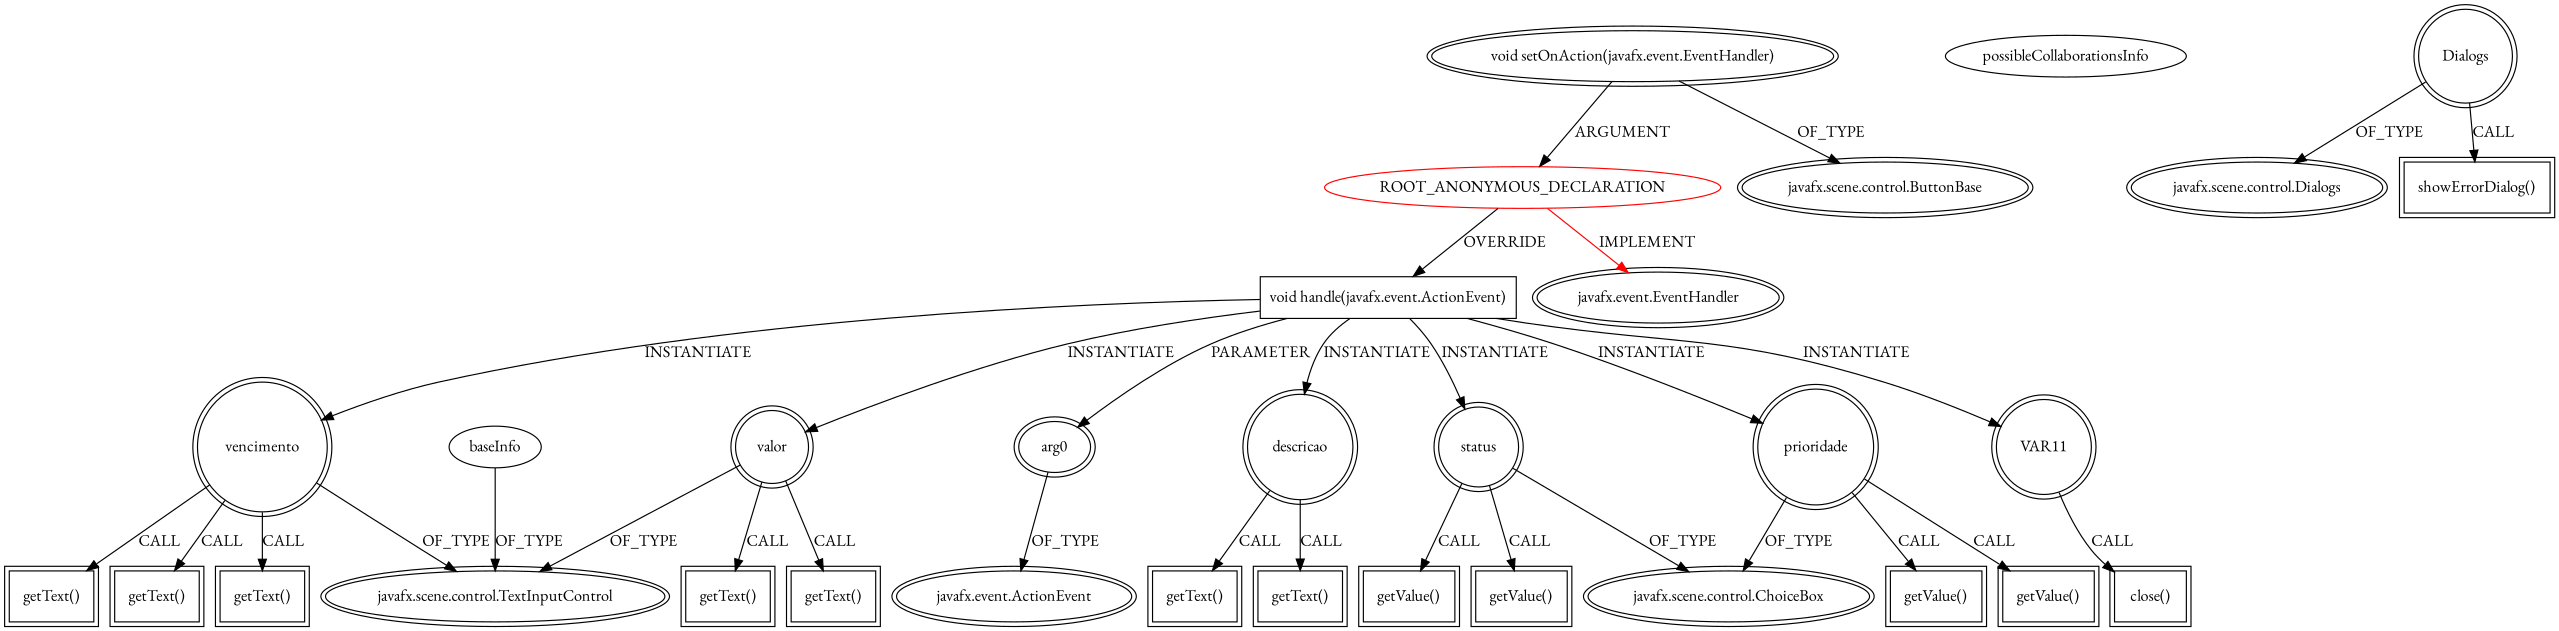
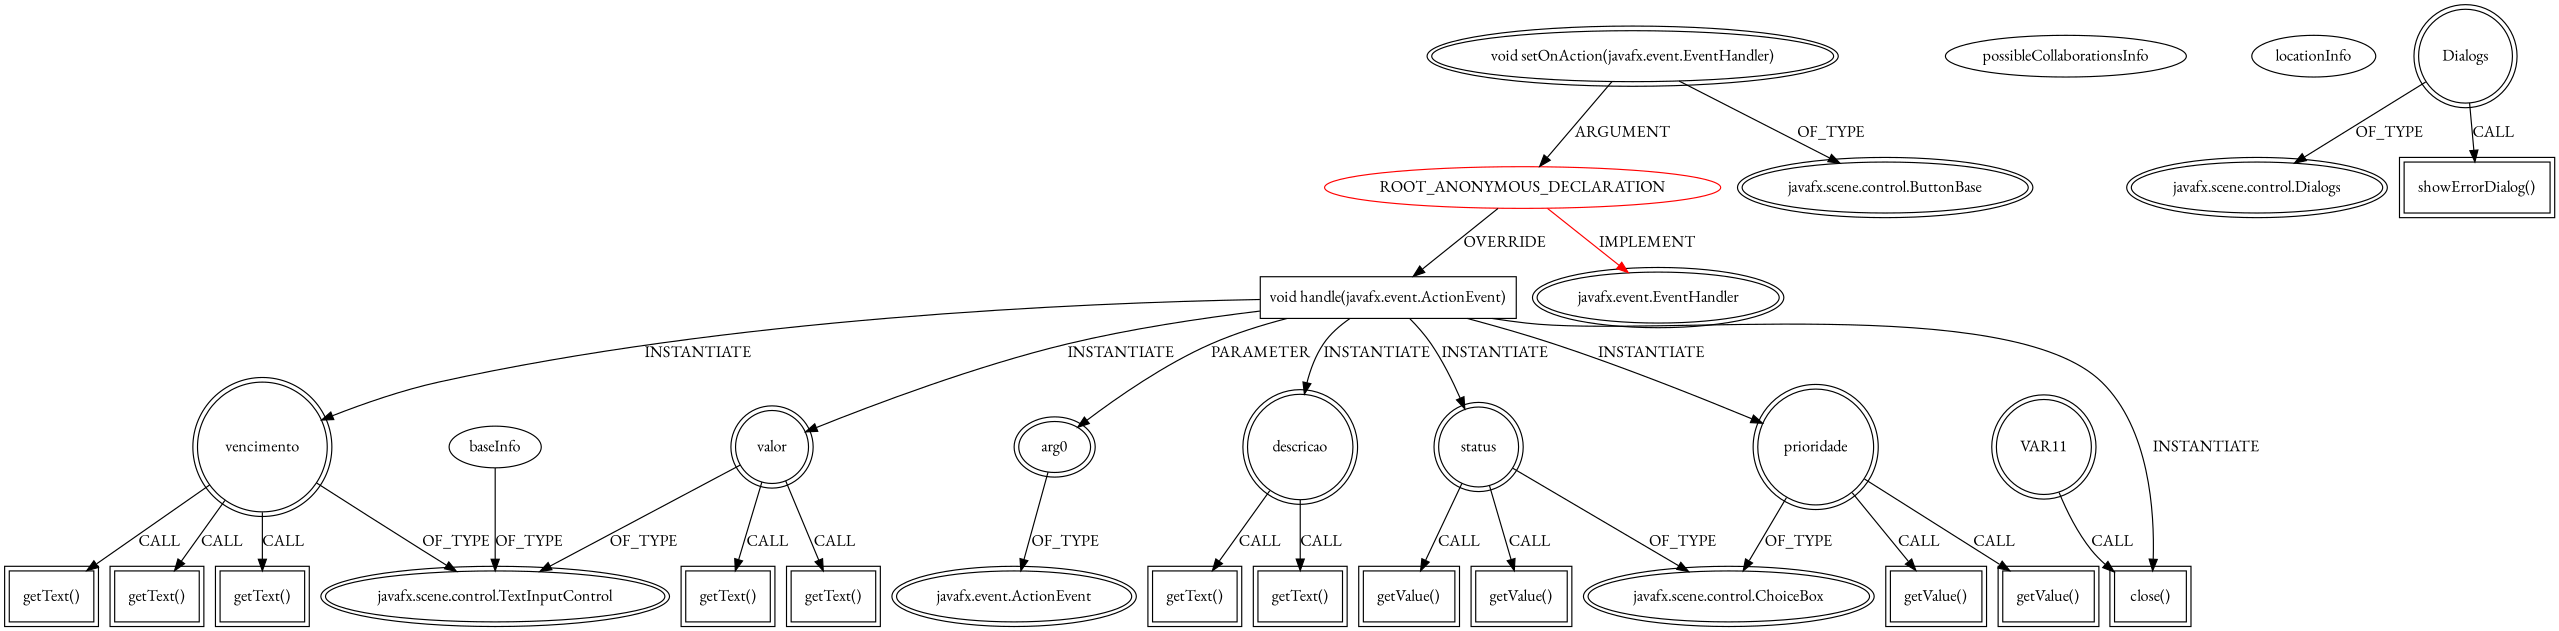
none -> (2314, 56)
(1748, 349) -> (1897, 327)
